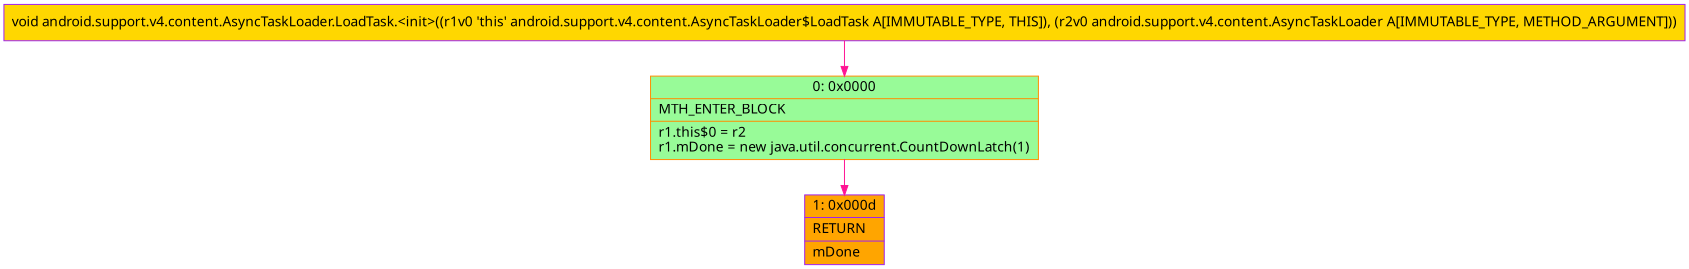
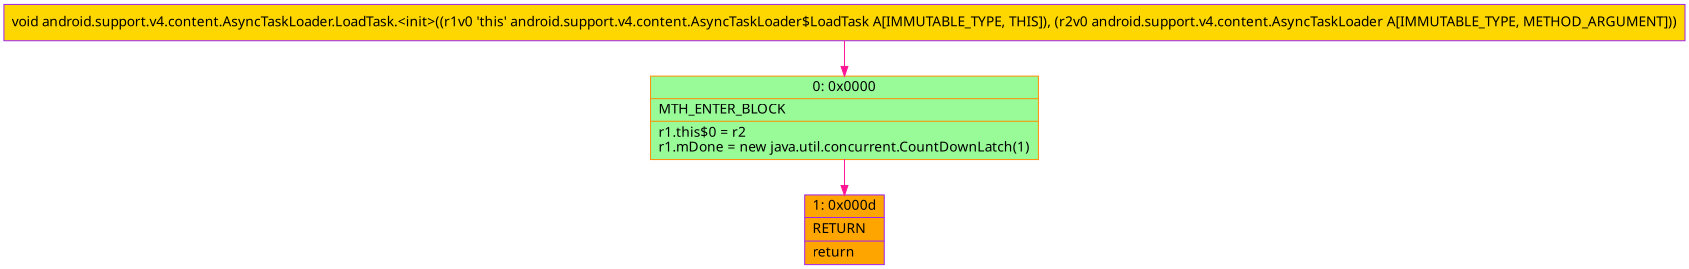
(837, 252) -> (834, 252)
